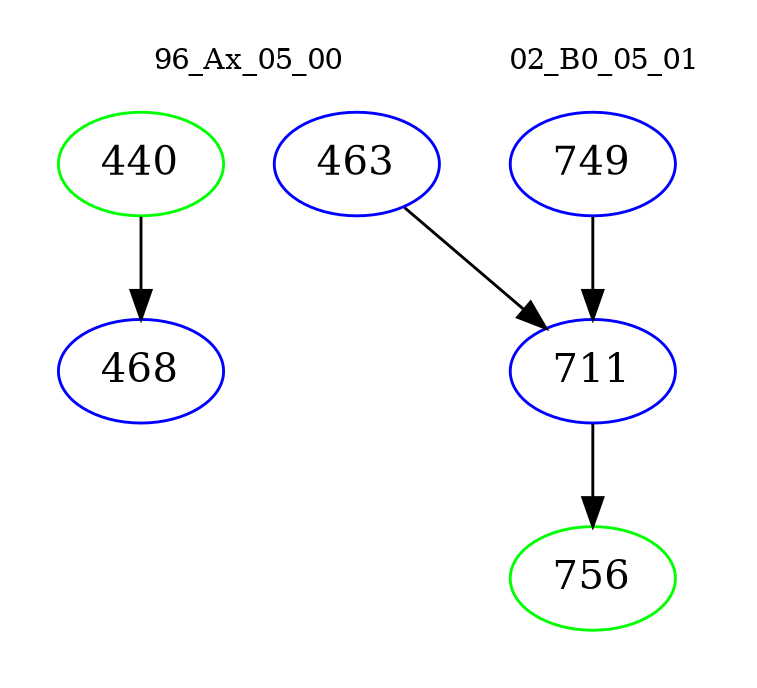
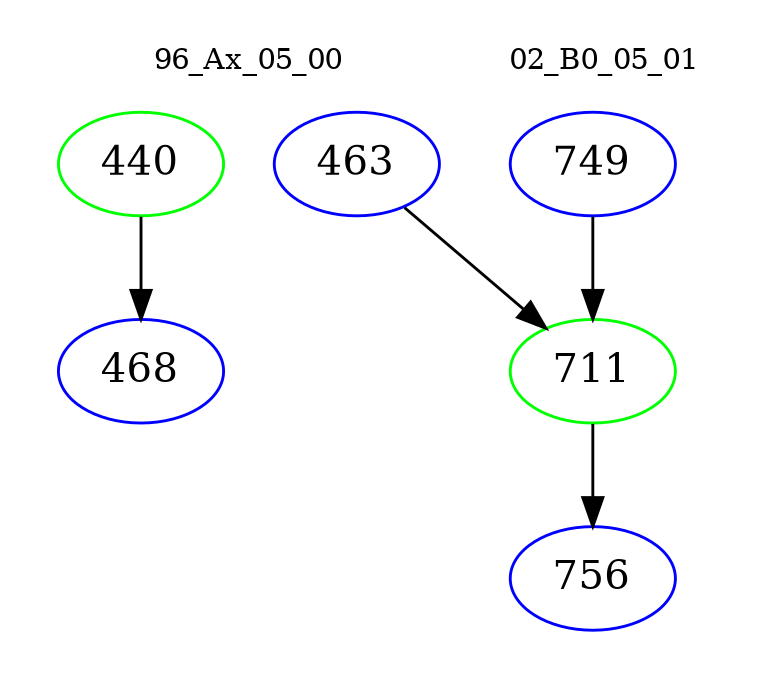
(593, 371) -> (593, 371)
(593, 578) -> (593, 578)
